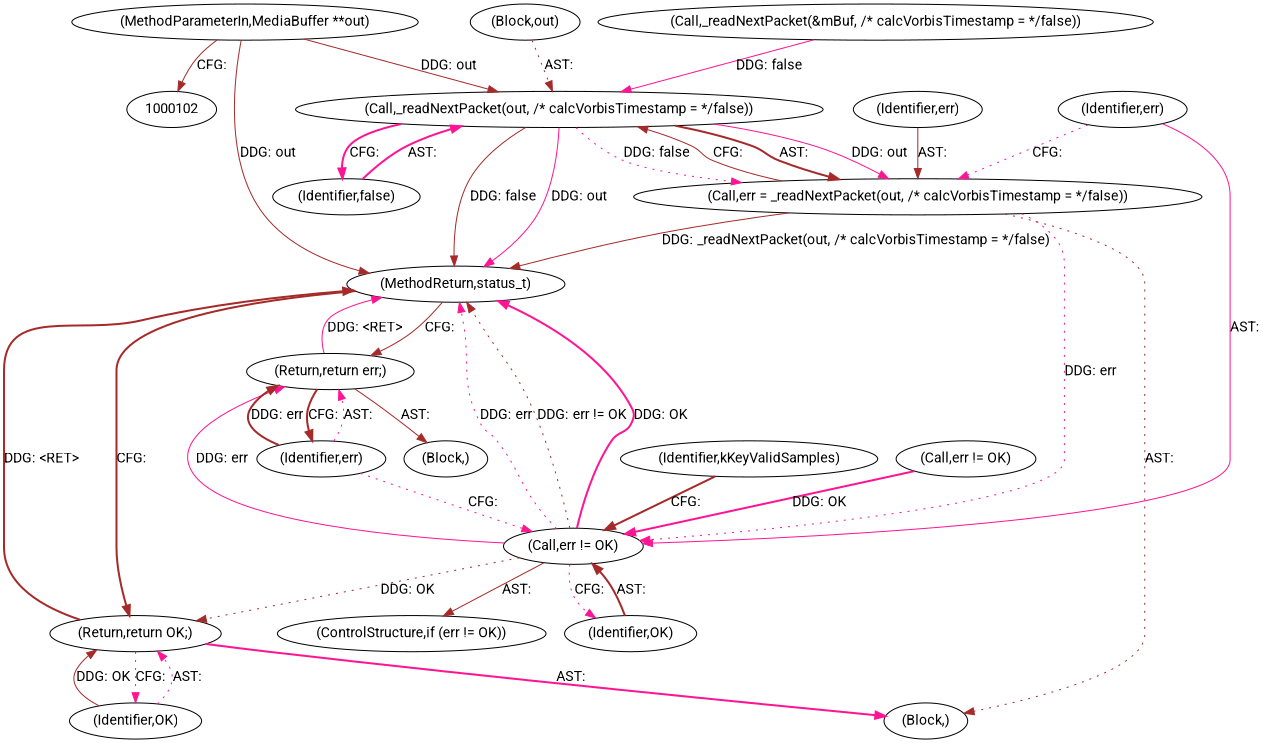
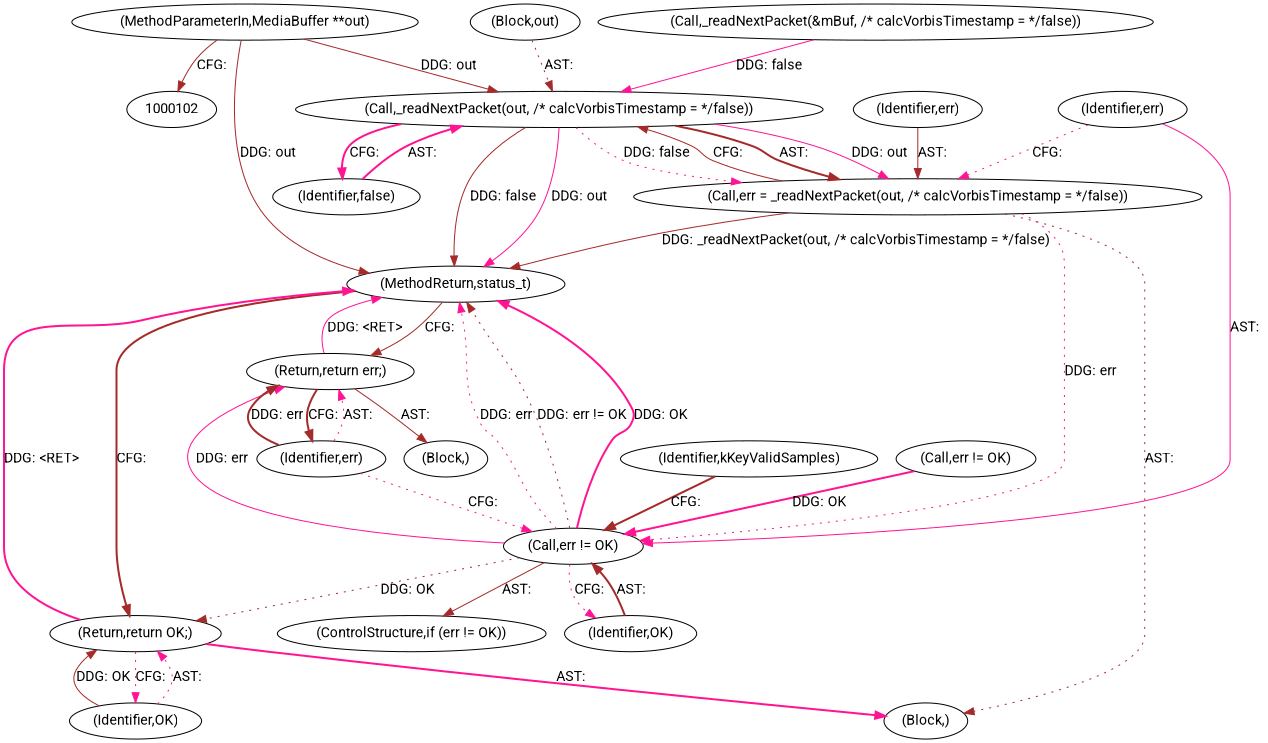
(19, 336) -> (19, 336)
